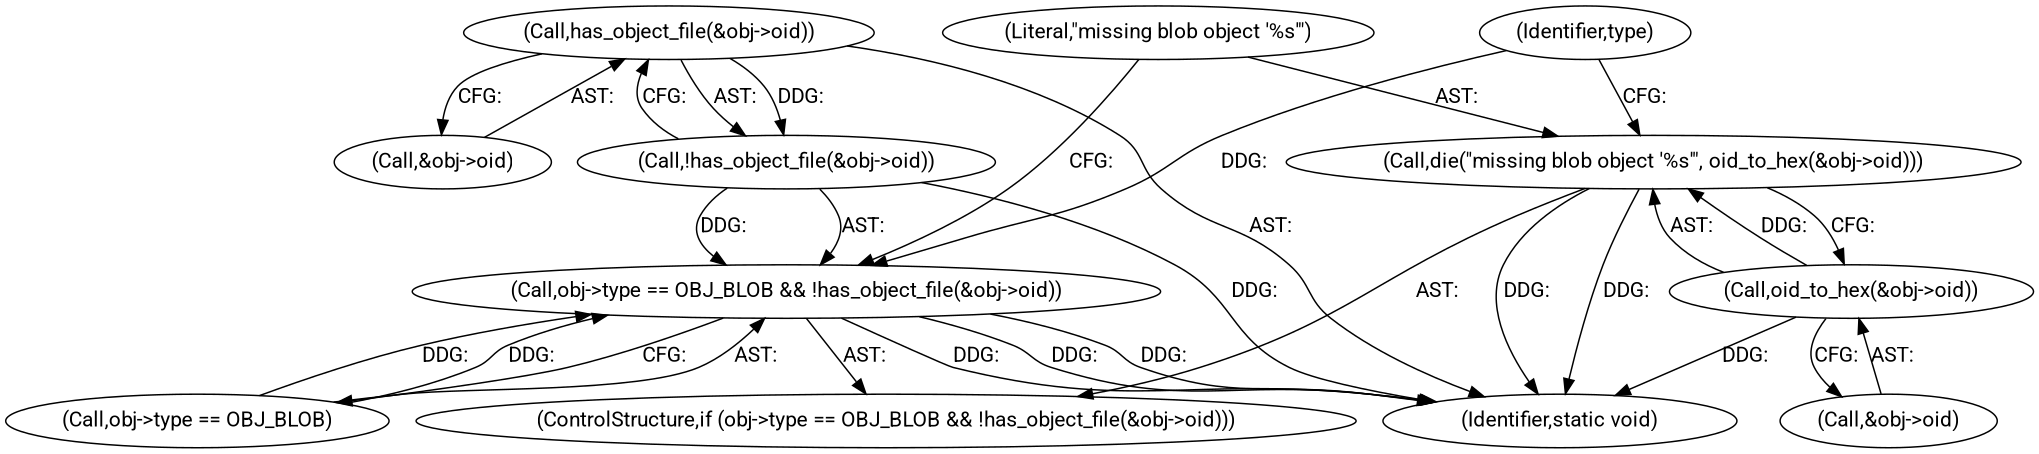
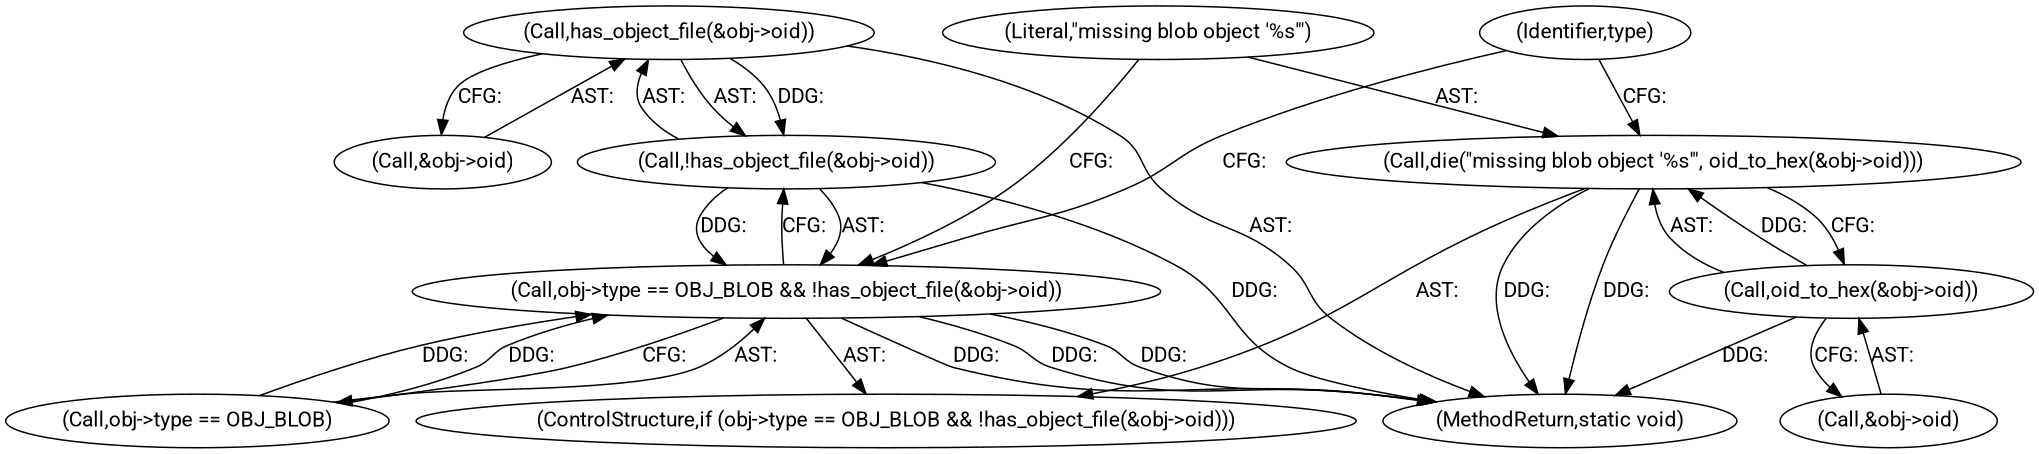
(667, 97) -> (667, 97)
(1248, 162) -> (1248, 162)
none -> (782, 234)
(1560, 421) -> (1560, 421)
